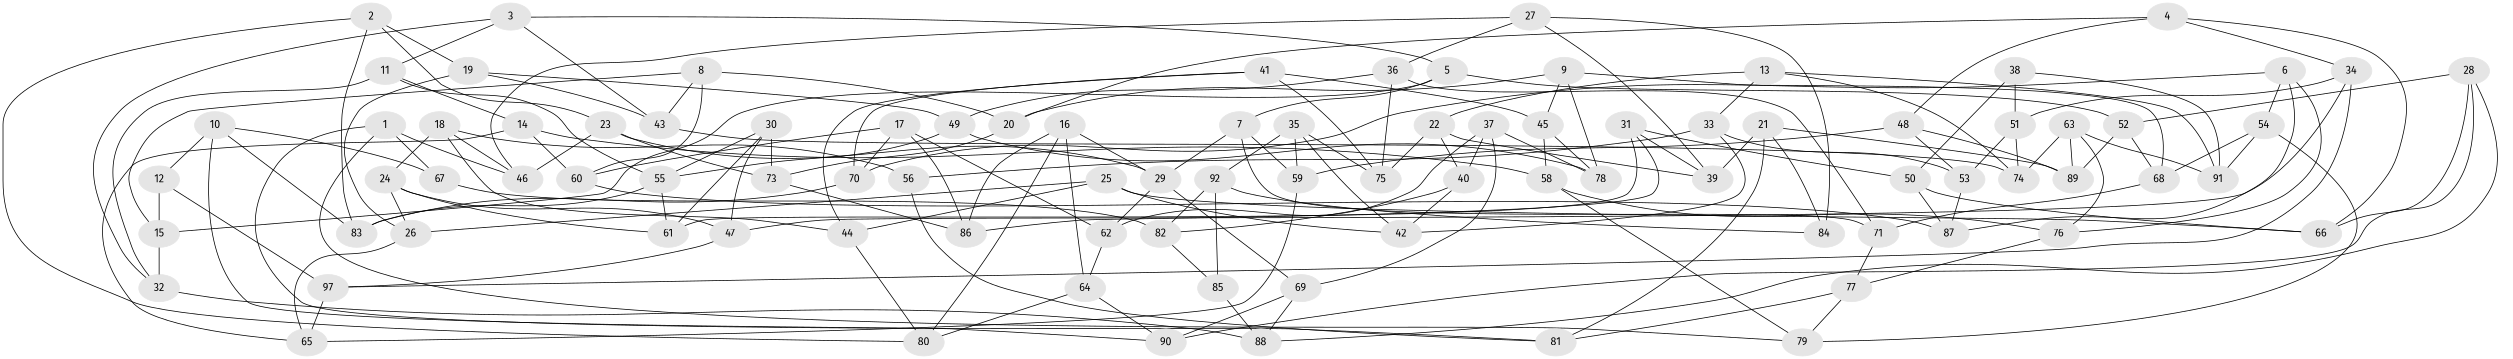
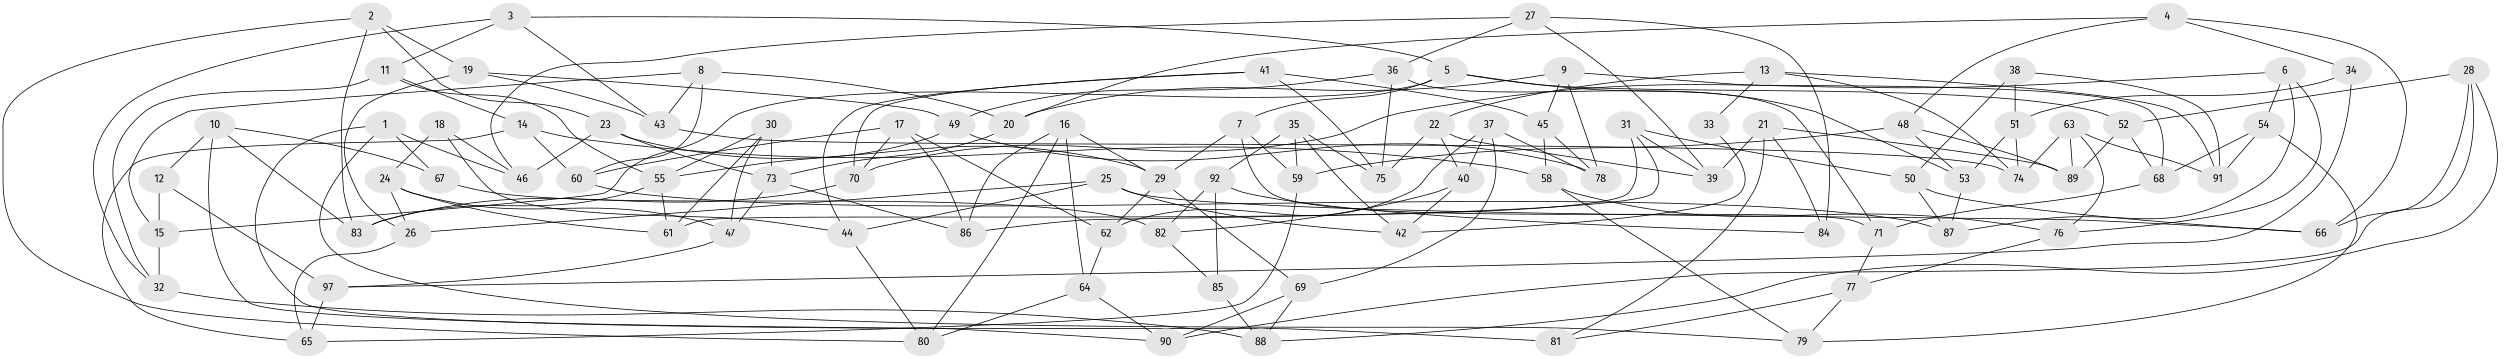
(1837, 152) -> (1788, 105)
(909, 179) -> none
(1573, 216) -> (746, 213)
